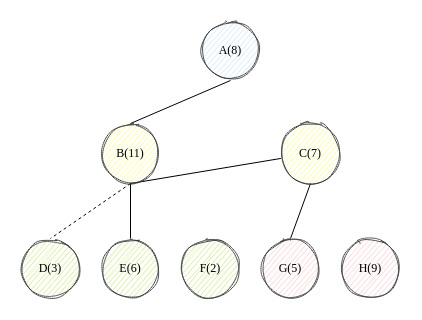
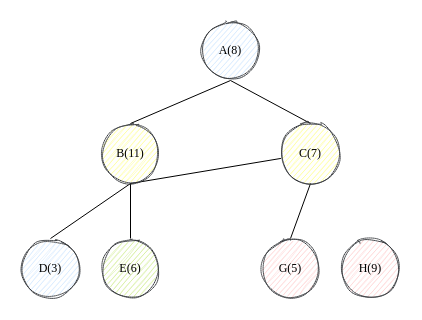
none -> (269, 101)
(89, 212) -> (89, 212)
(51, 269) -> (51, 269)
(211, 269) -> none
